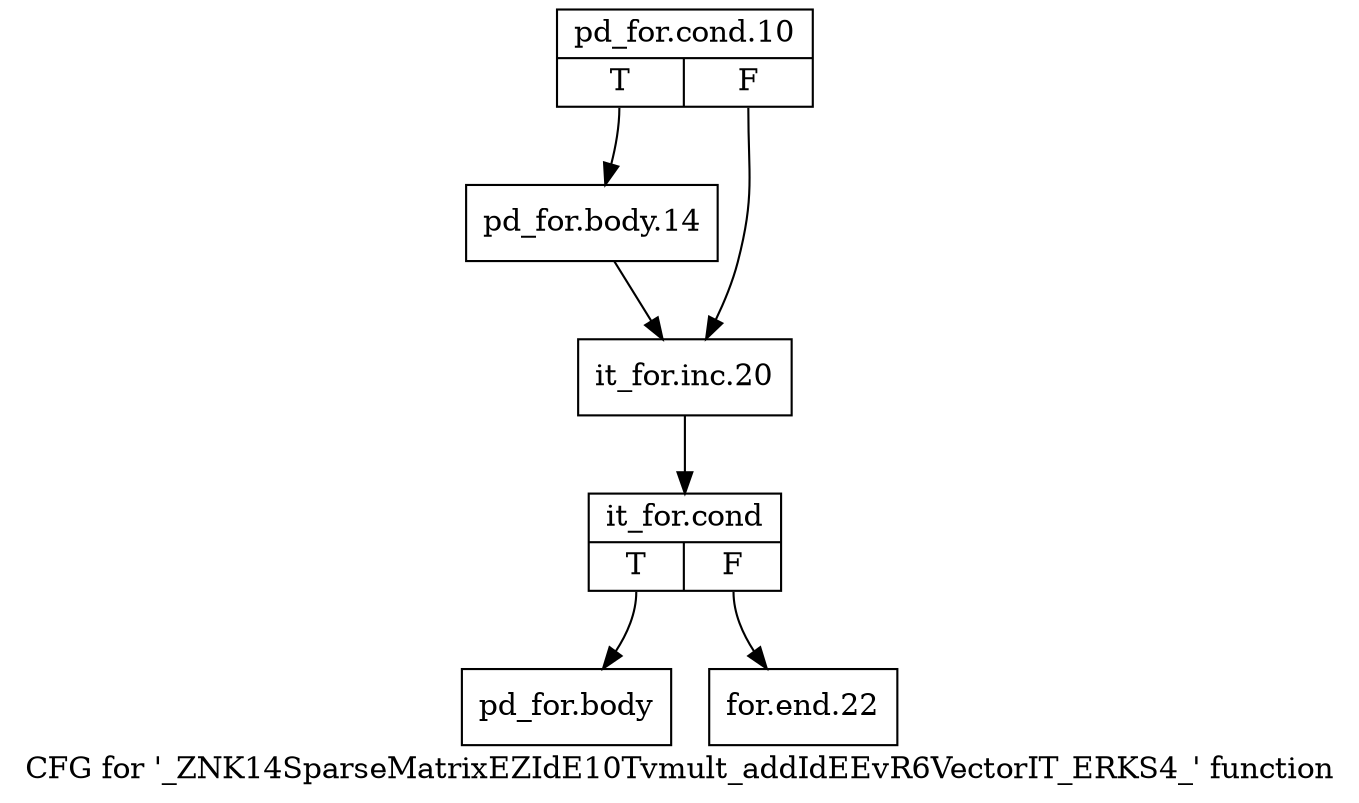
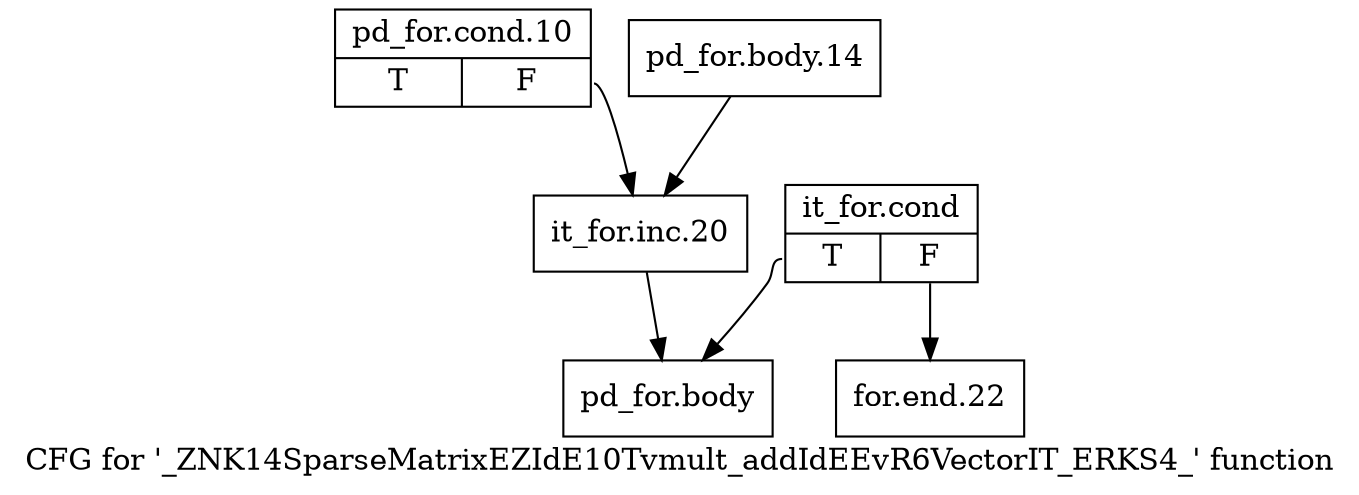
(617, 136) -> none
(685, 444) -> (652, 306)
